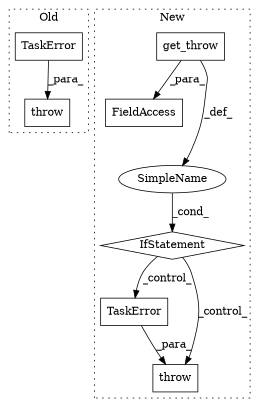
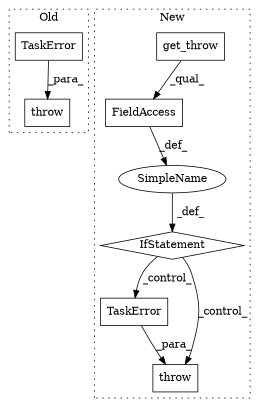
(187, 80) -> (187, 80)
(204, 111) -> (157, 142)
(191, 212) -> (191, 212)
